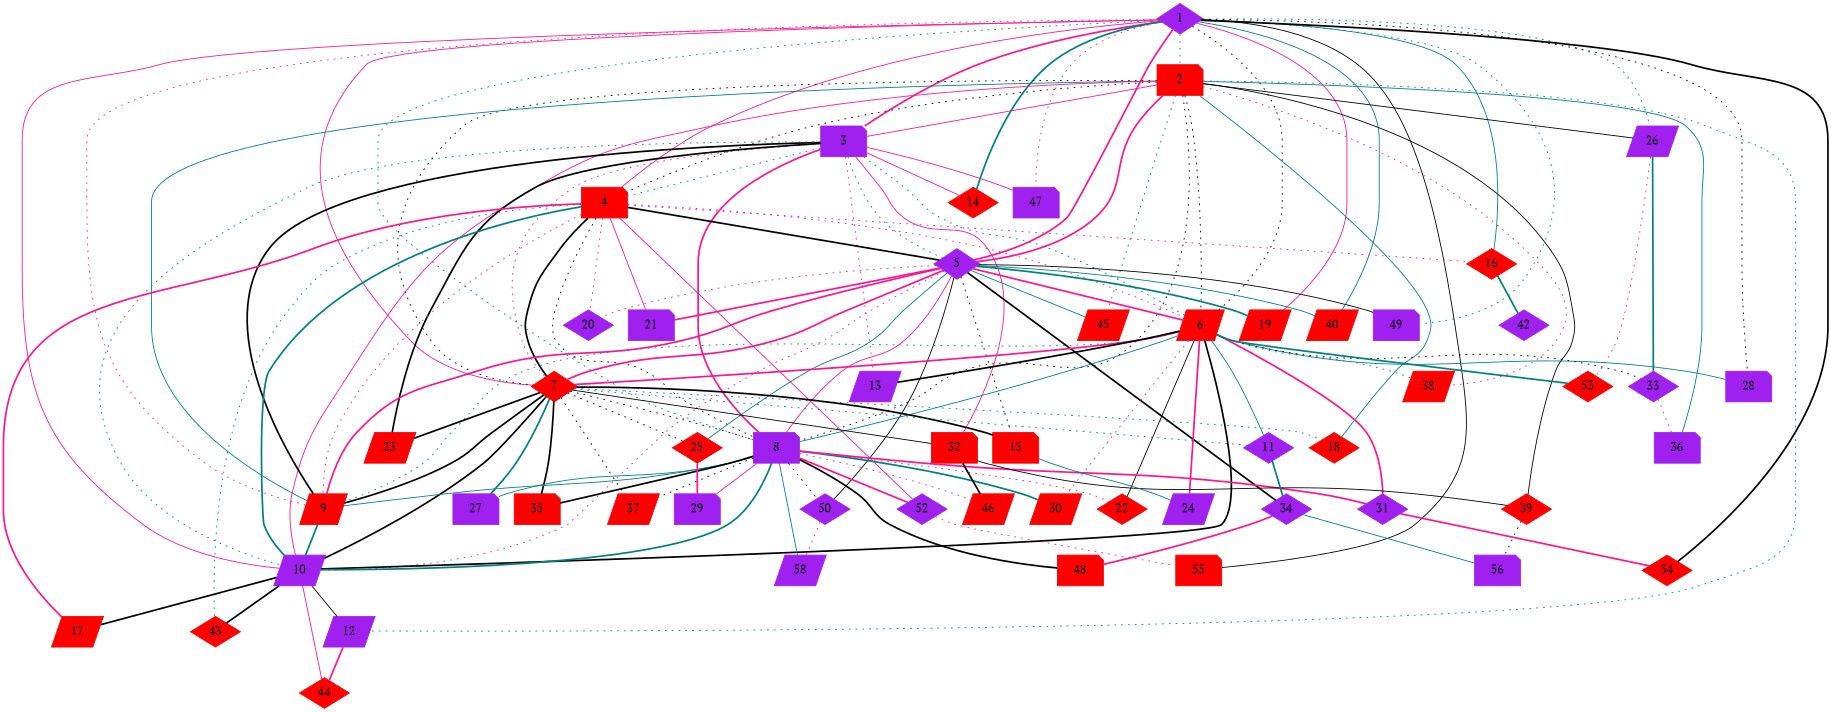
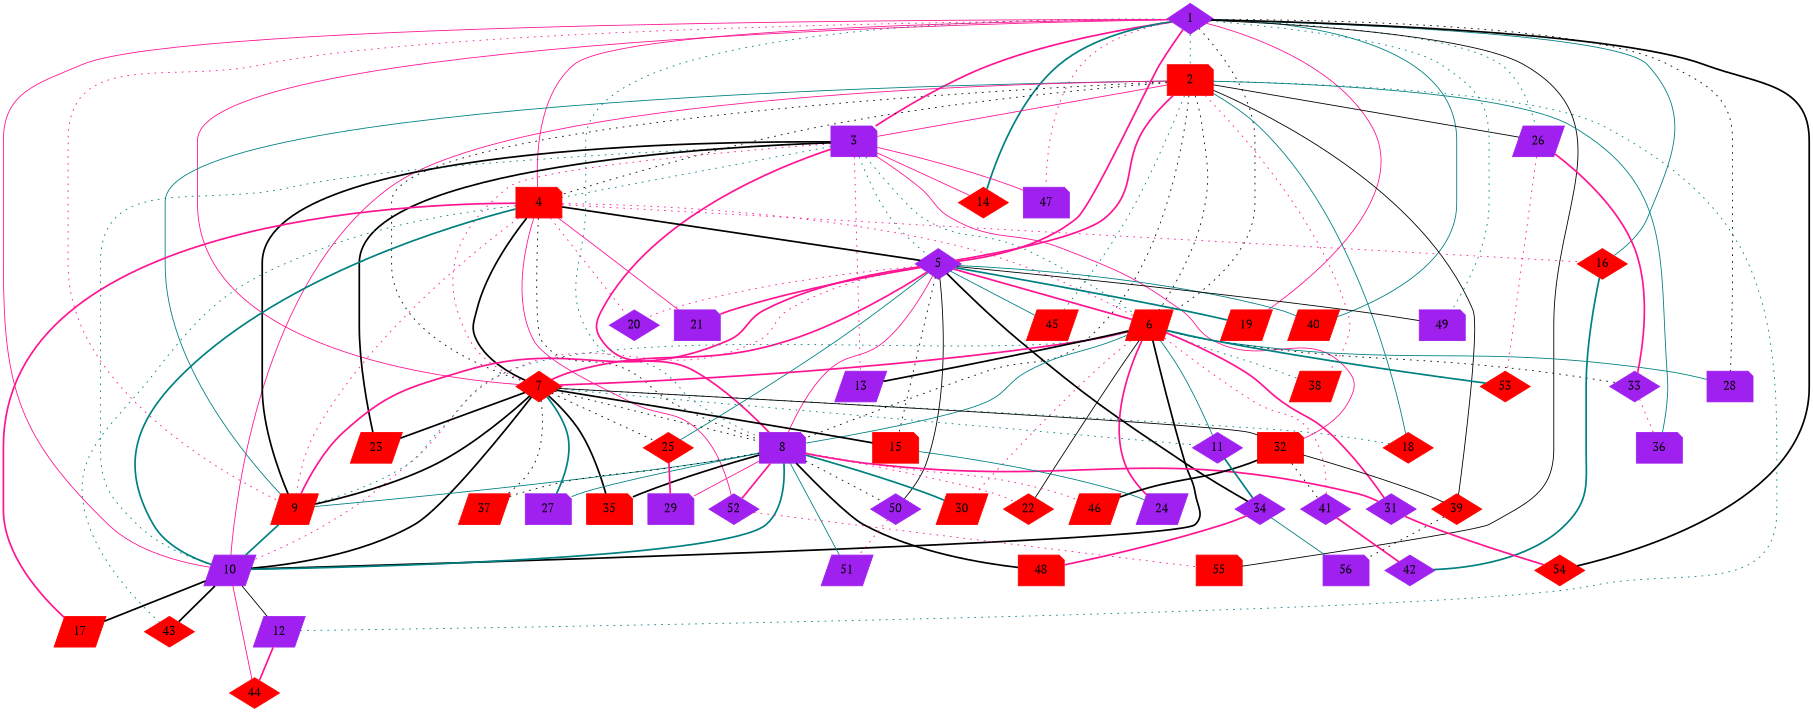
(1653, 264) -> (1635, 249)
none -> (1326, 509)
(800, 570) -> (847, 570)
